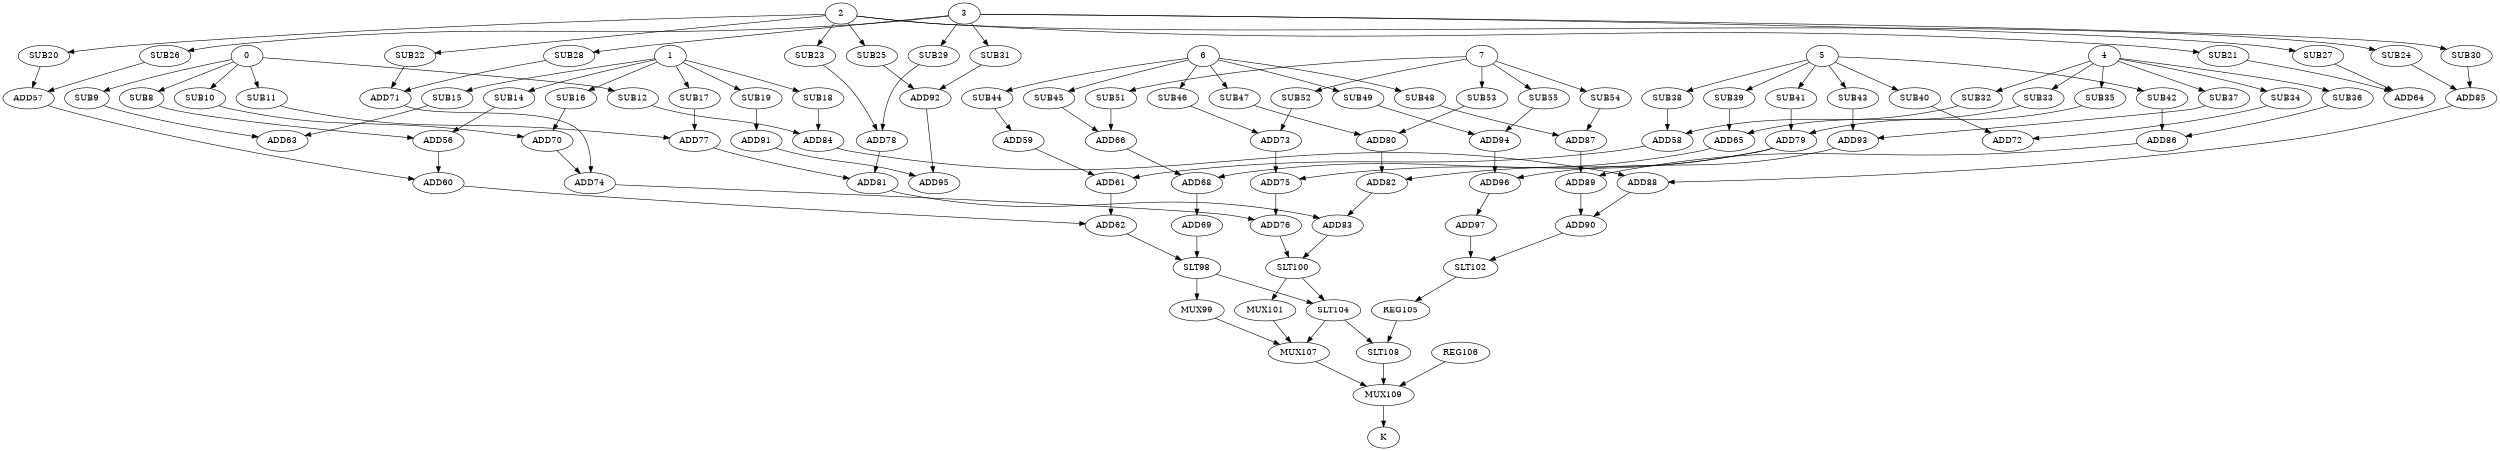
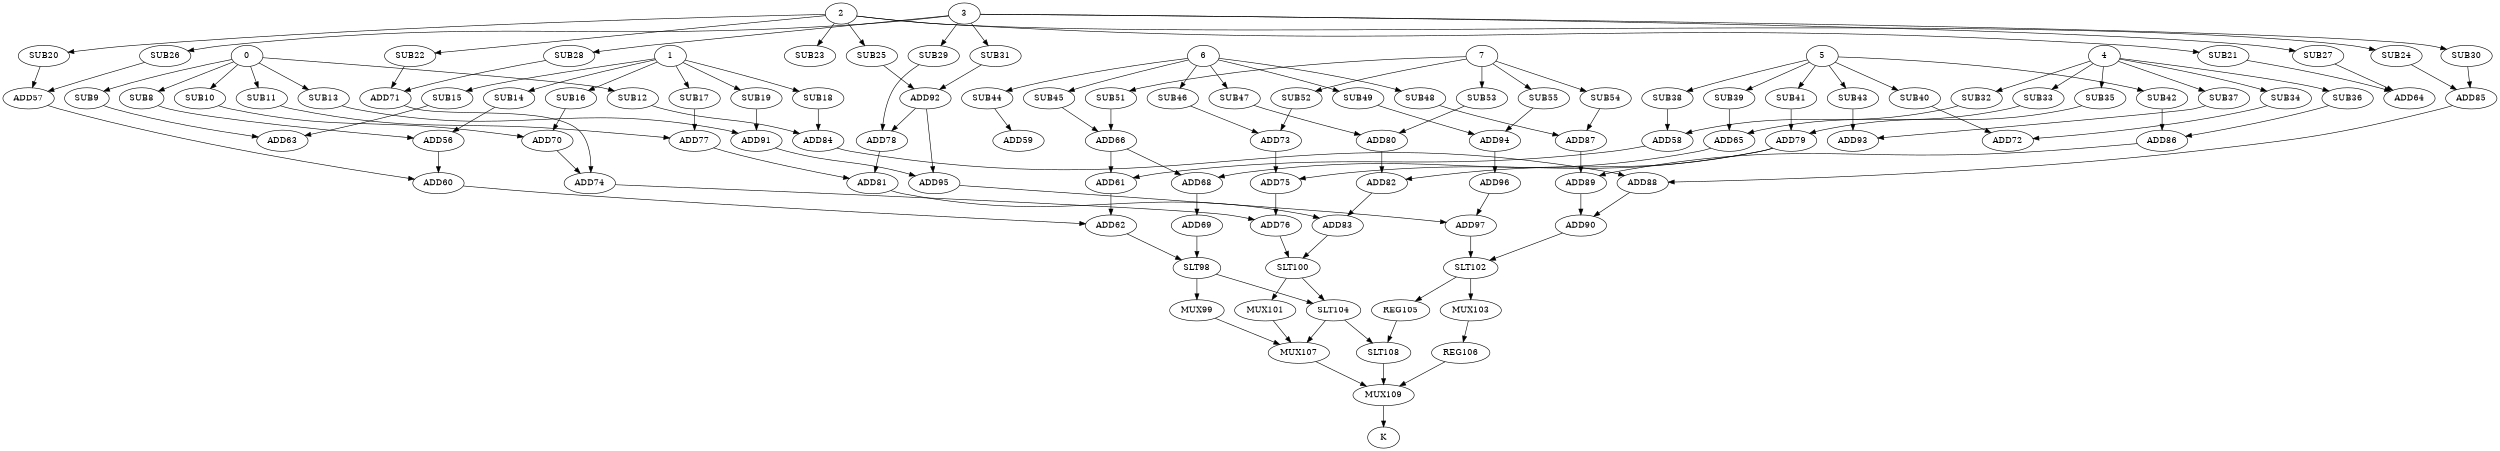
(853, 92) -> (906, 117)
none -> (324, 98)
(1062, 161) -> (1111, 159)
(1703, 165) -> none
none -> (1152, 199)
none -> (1471, 310)
